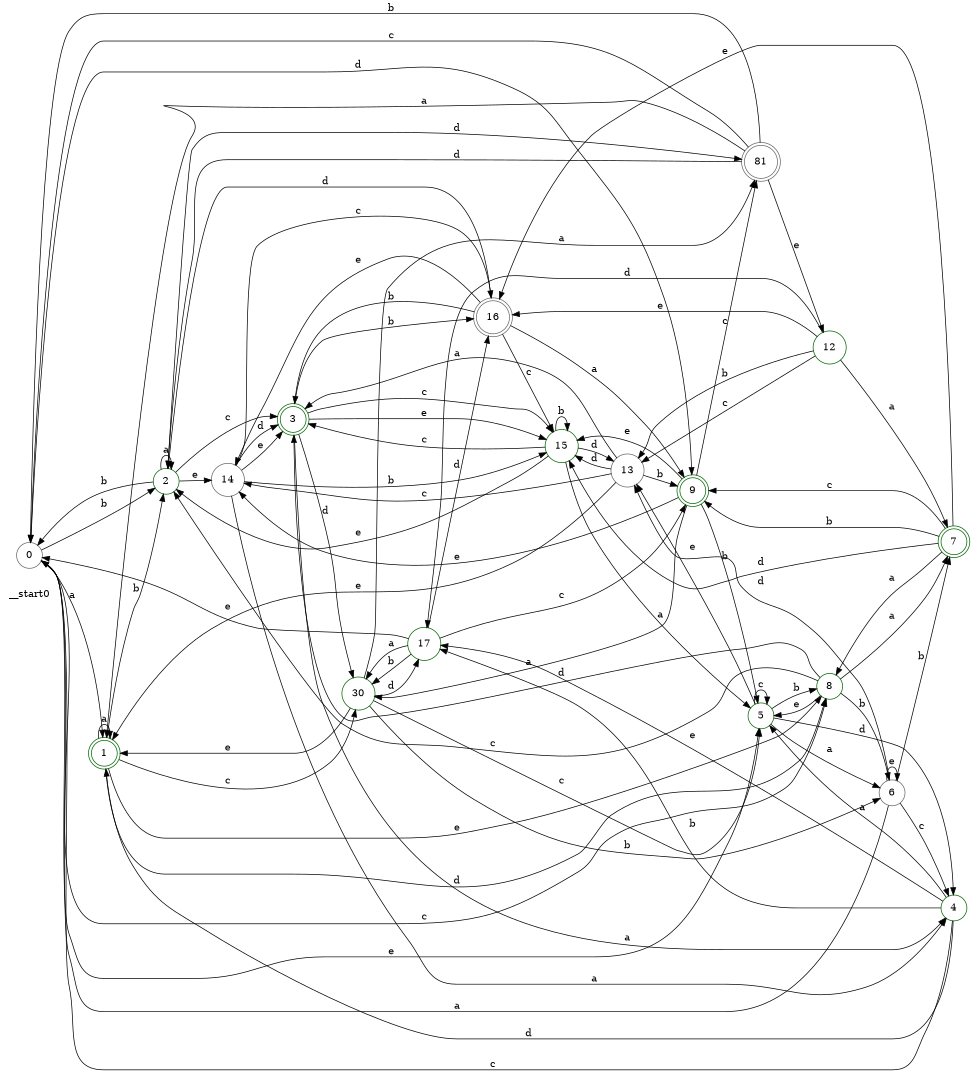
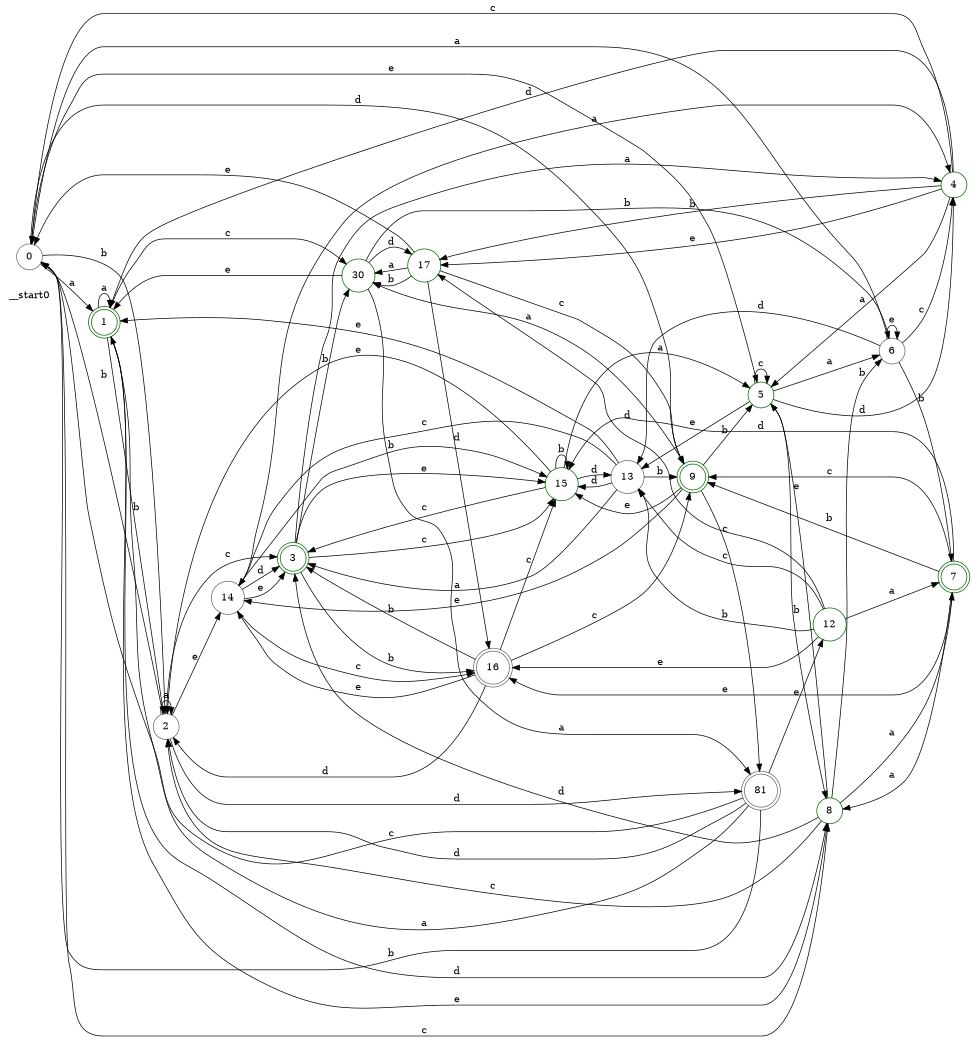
(595, 369) -> (595, 615)
(166, 481) -> (166, 727)
(326, 511) -> (326, 359)
(598, 812) -> none
